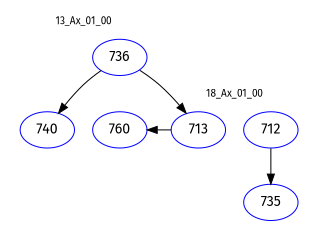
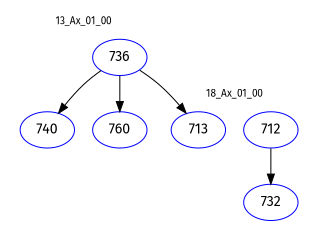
(164, 130) -> (120, 89)
(271, 202) -> (271, 202)
